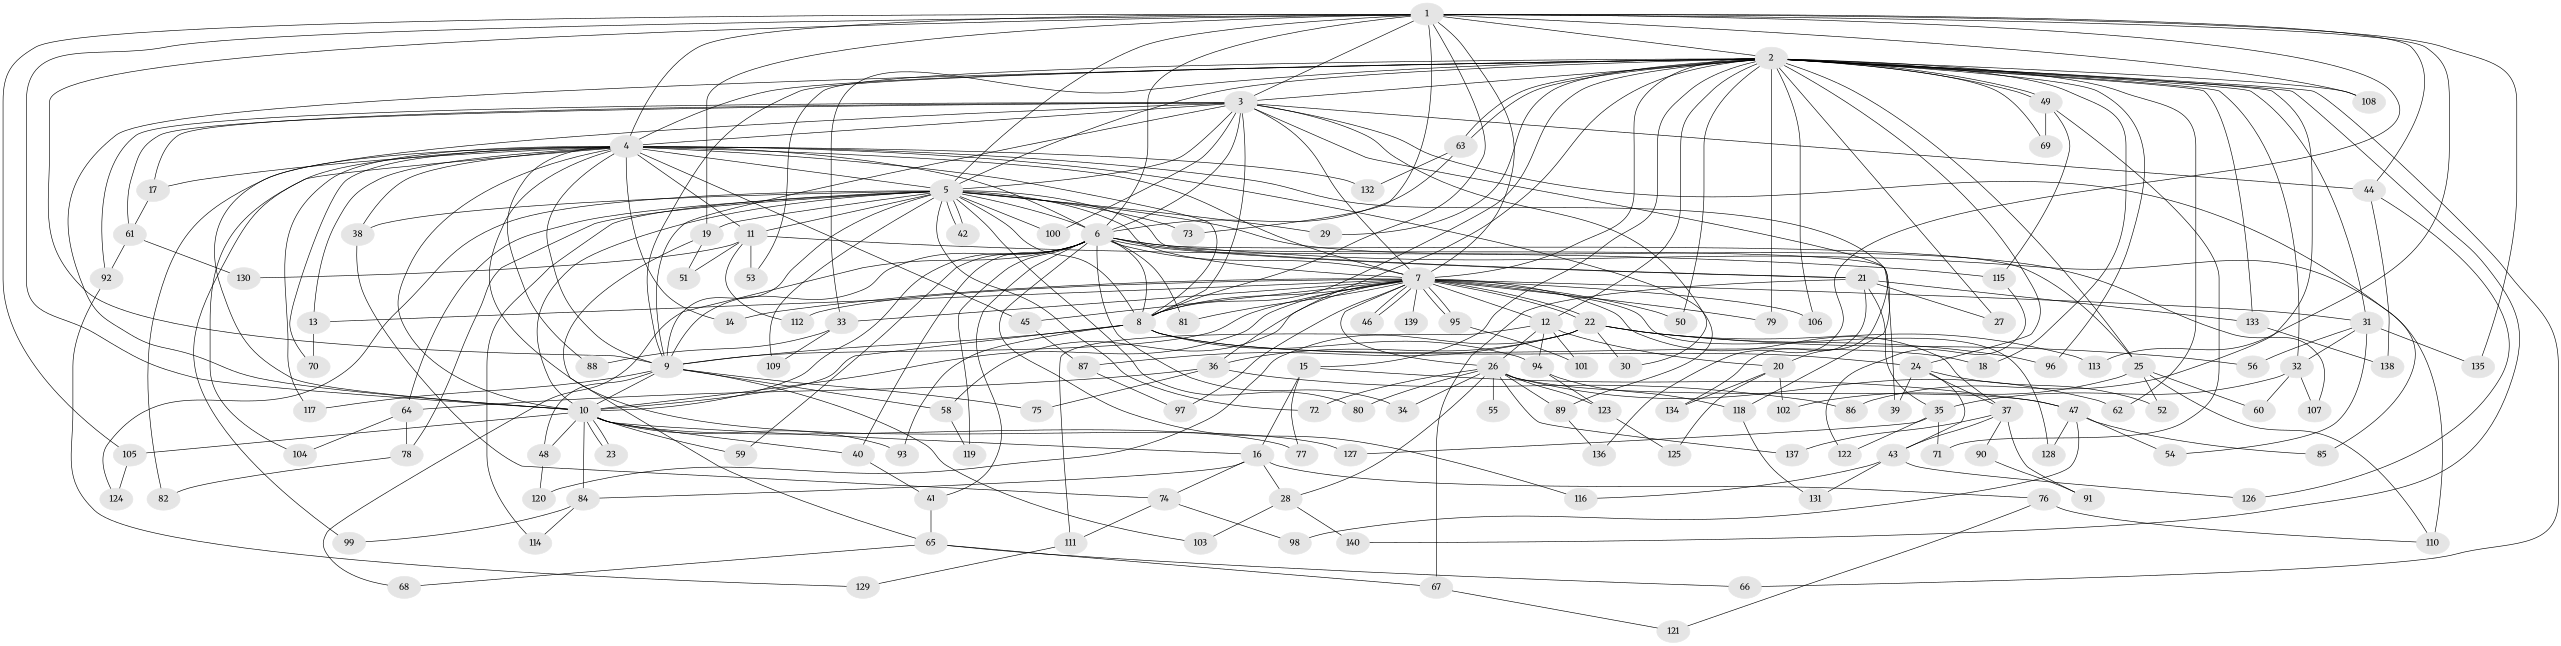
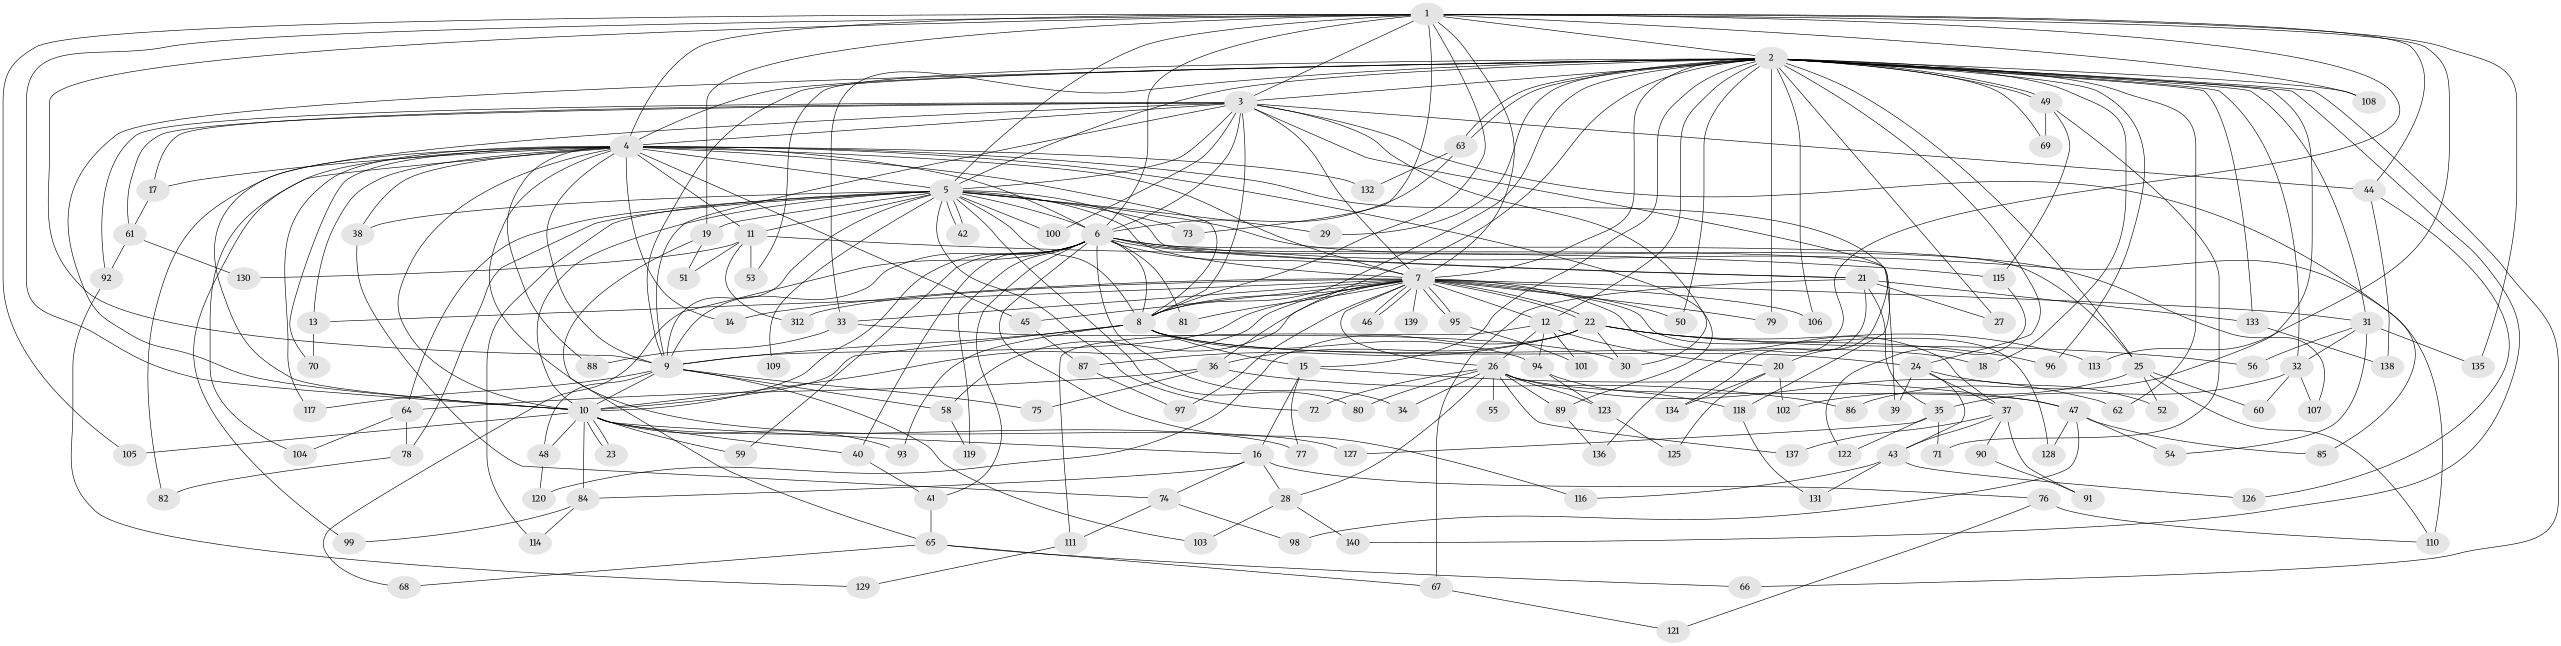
(797, 323) -> (797, 323)
(808, 345) -> (1085, 335)
none -> (1219, 350)
(116, 499) -> none
